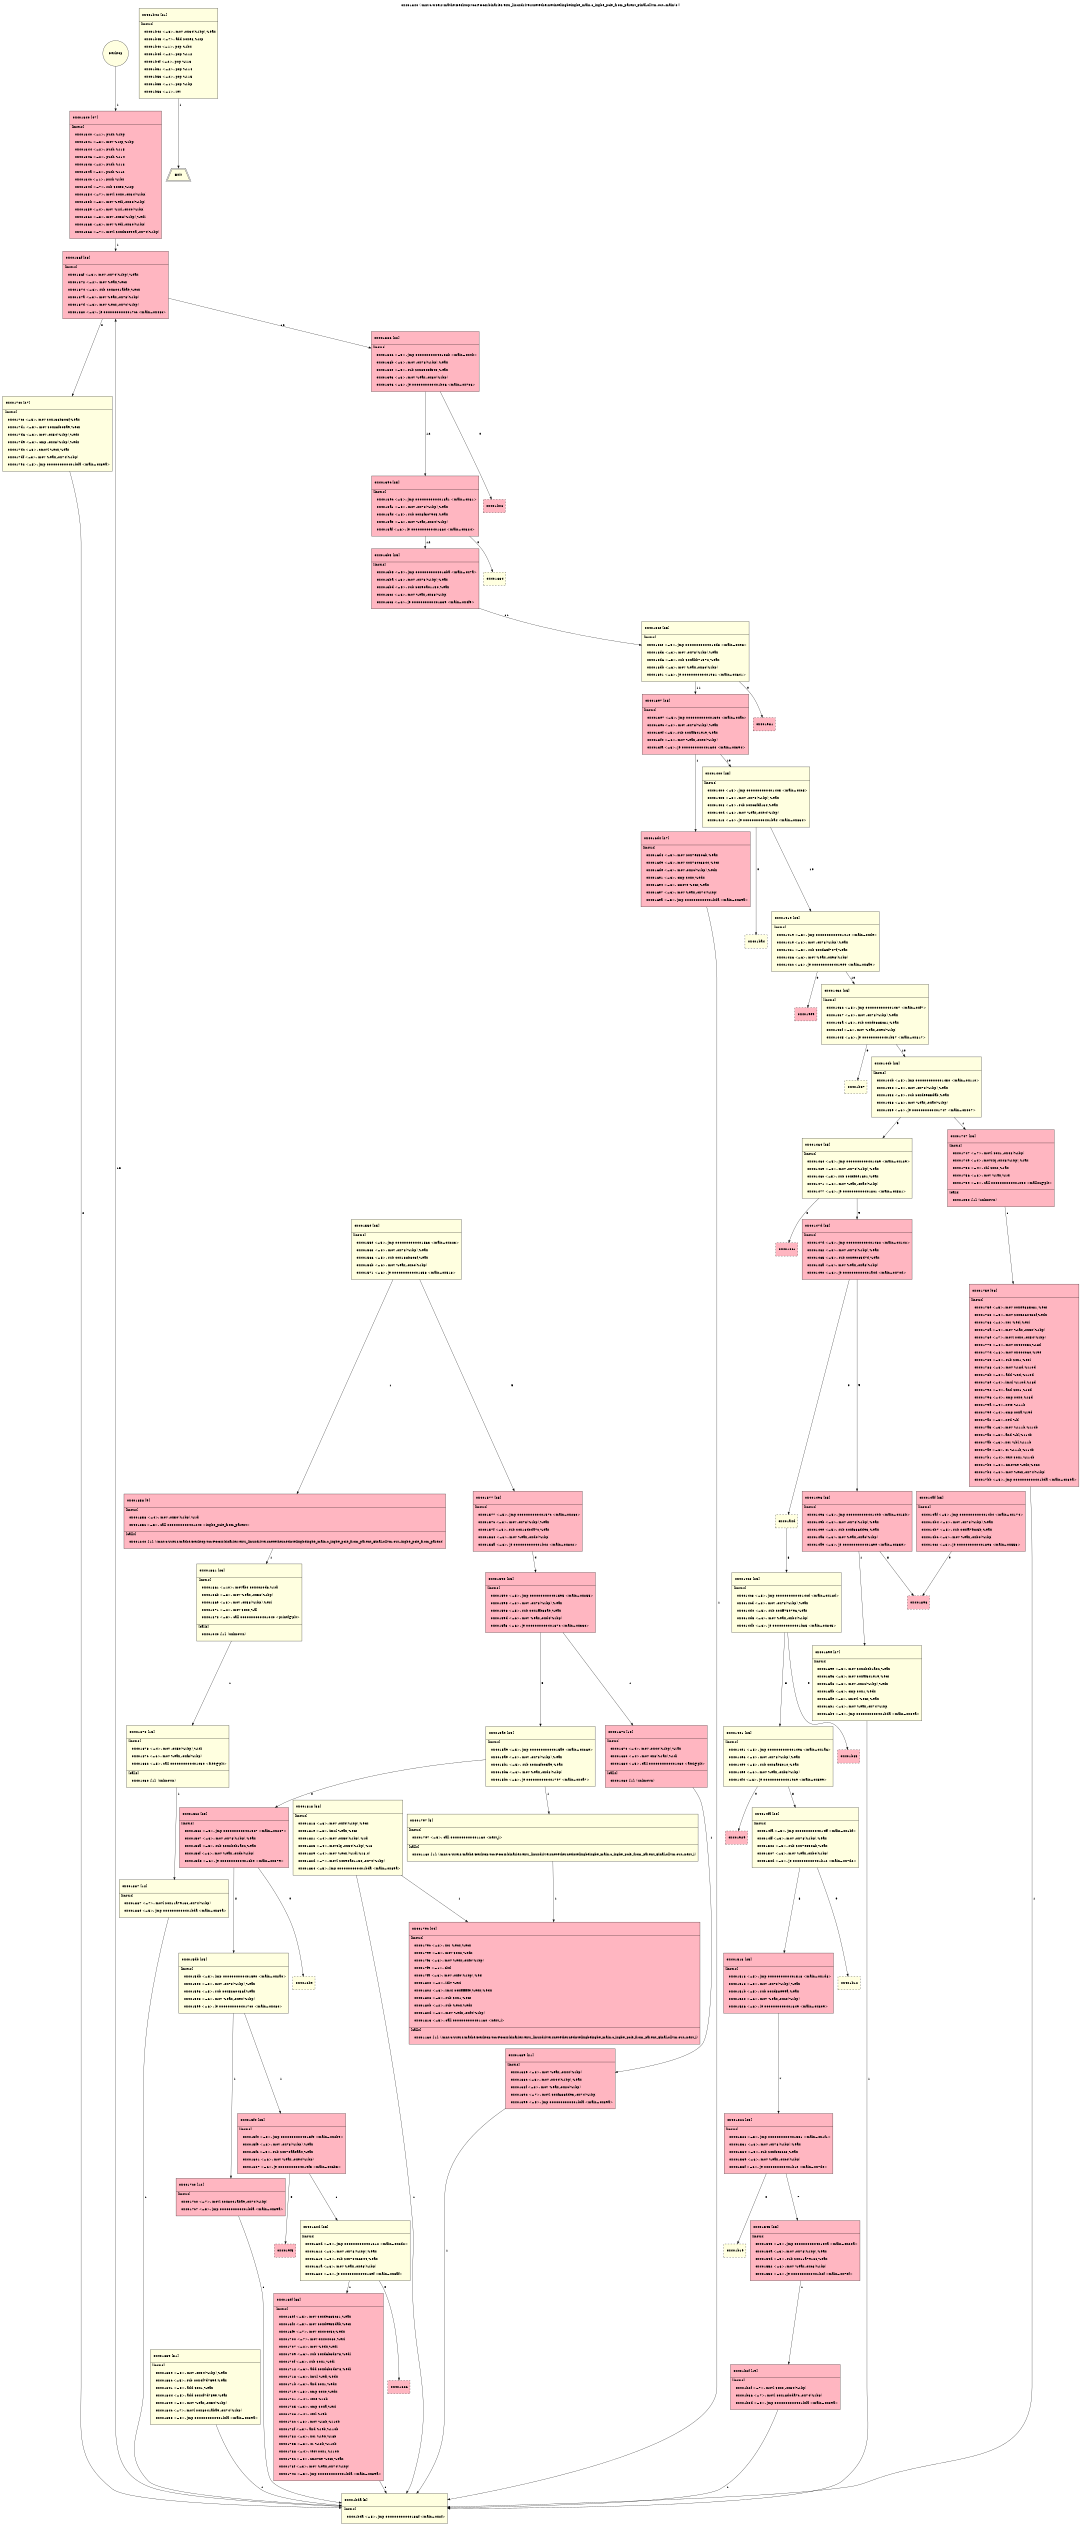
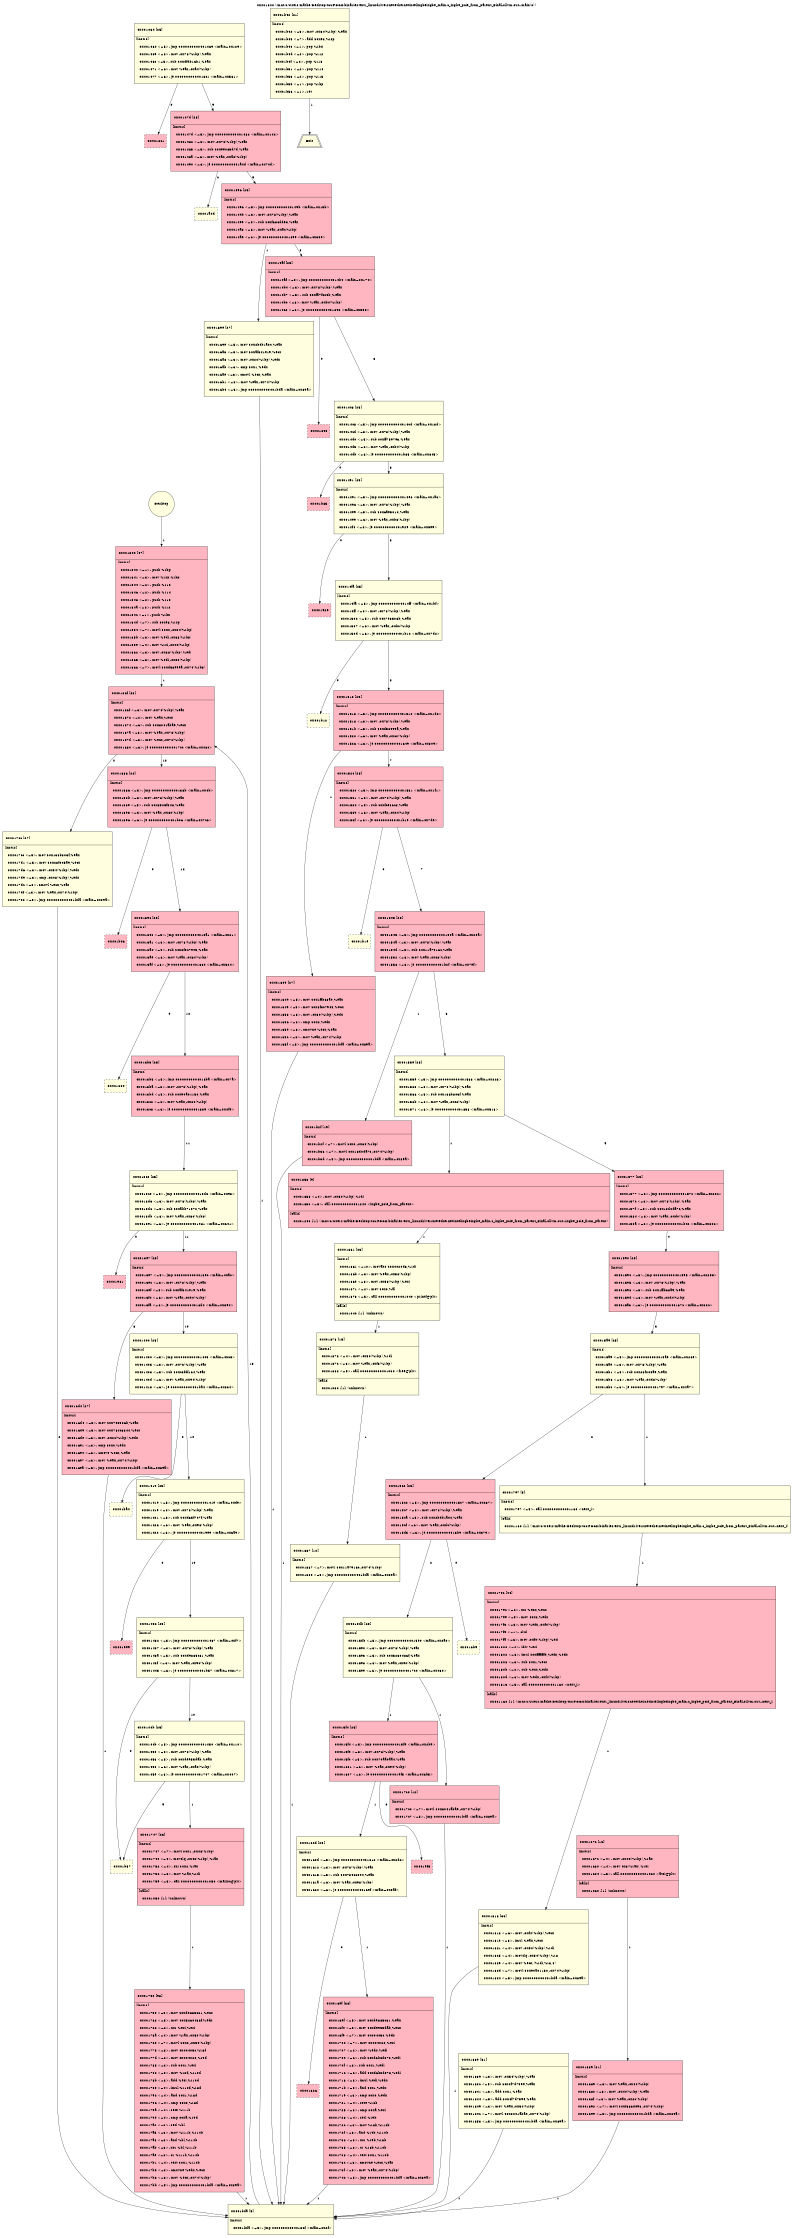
(697, 761) -> (134, 1327)
none -> (439, 1013)
none -> (321, 1014)
(893, 1127) -> (141, 1817)
(787, 1549) -> (354, 358)
(896, 1573) -> (298, 249)
(597, 1678) -> none
(433, 1898) -> (579, 1808)
